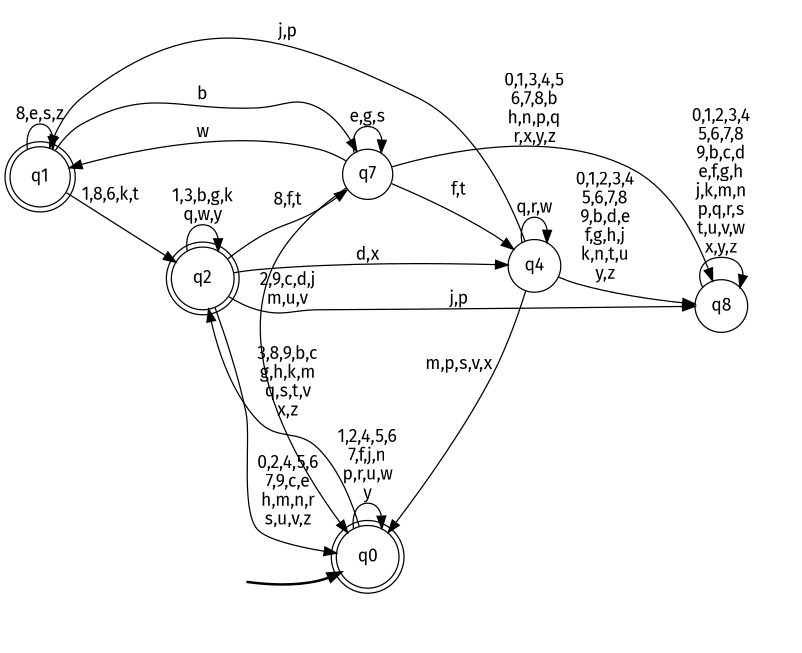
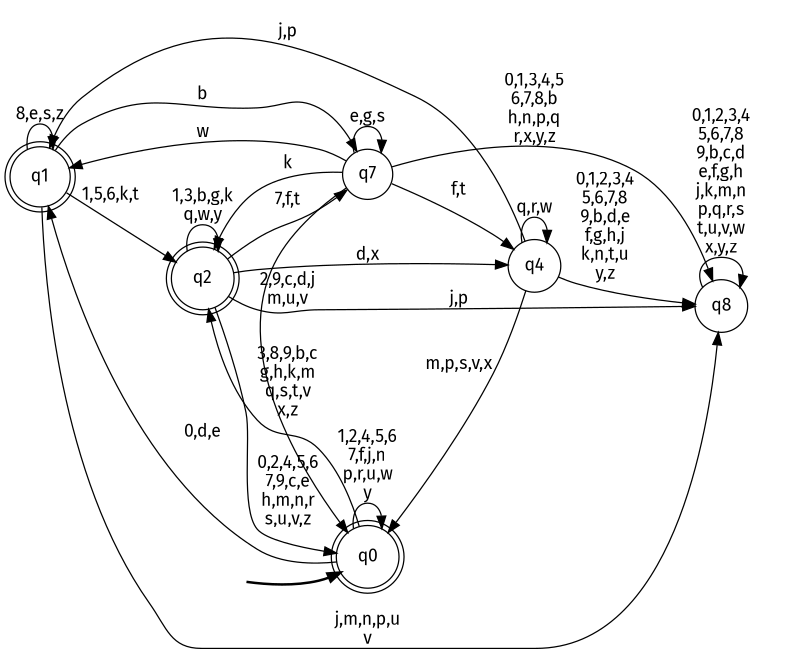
none -> (269, 184)
(111, 195) -> (111, 195)
(288, 200) -> (288, 200)
none -> (141, 427)
none -> (316, 648)
